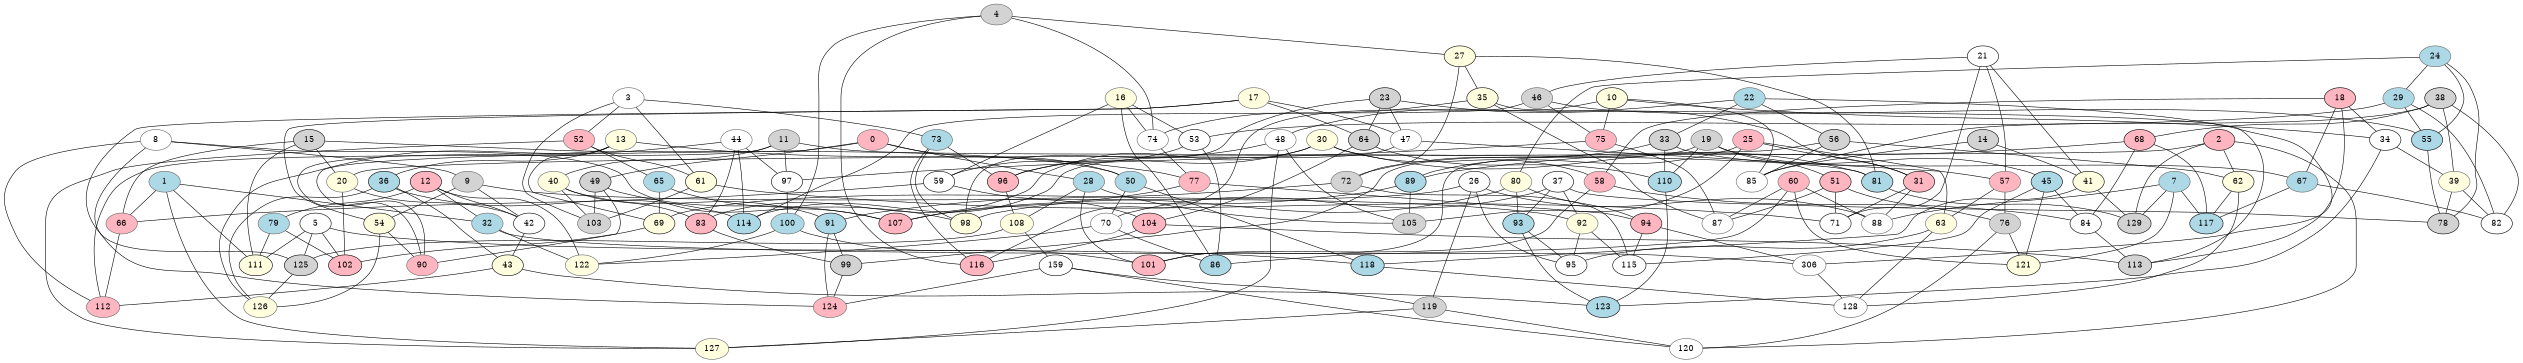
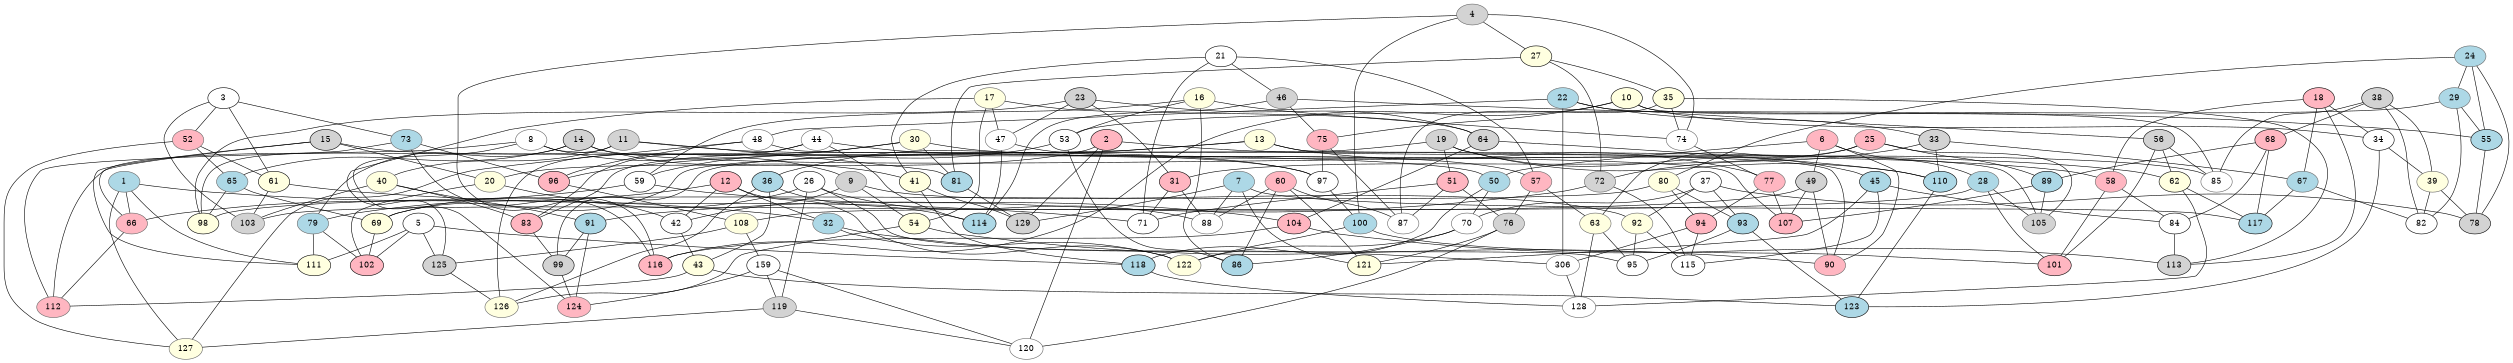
(628, 98) -> (224, 98)
(873, 140) -> (1822, 140)
none -> (432, 153)
none -> (429, 160)
